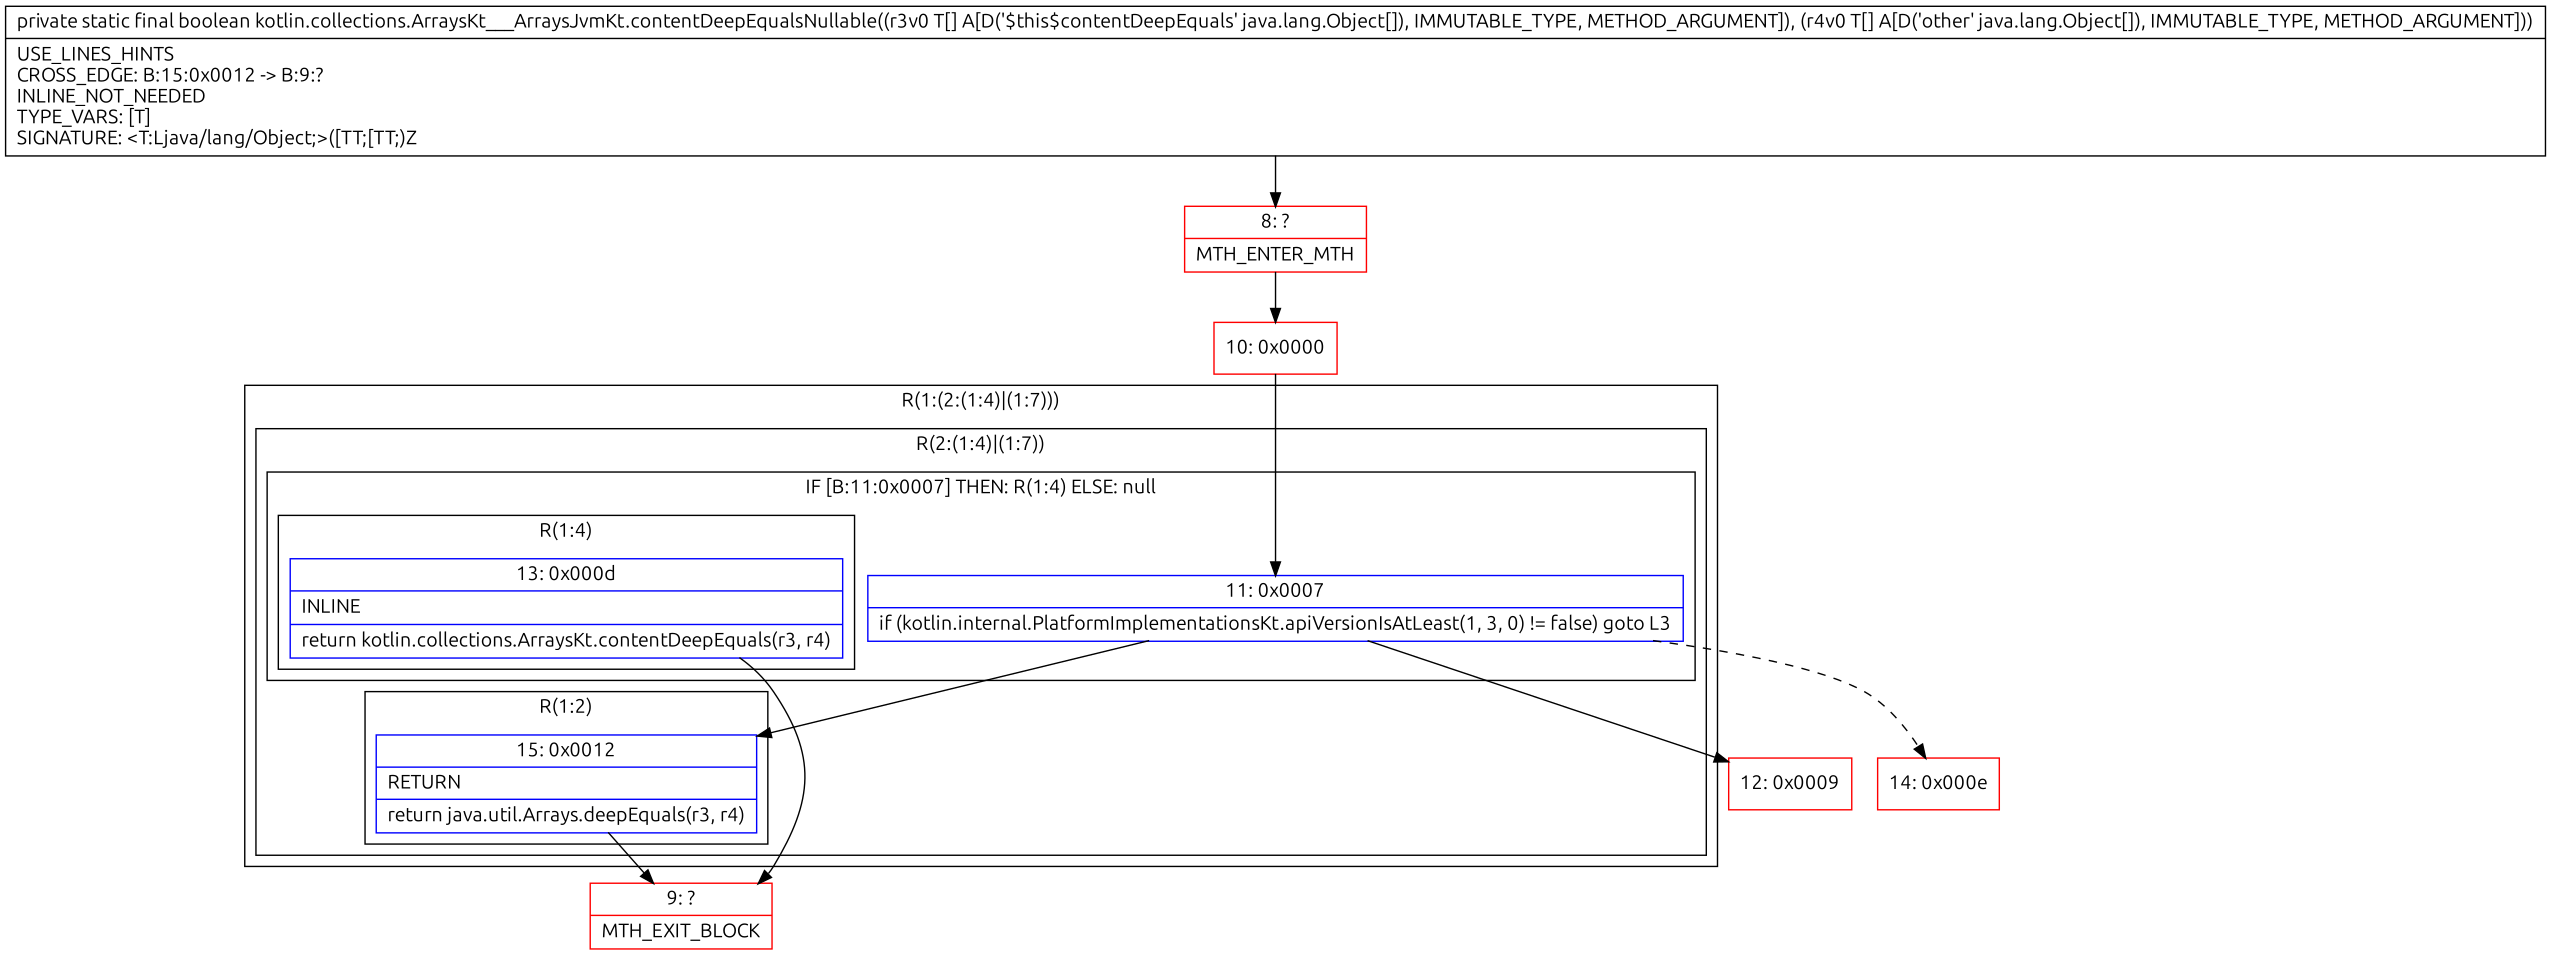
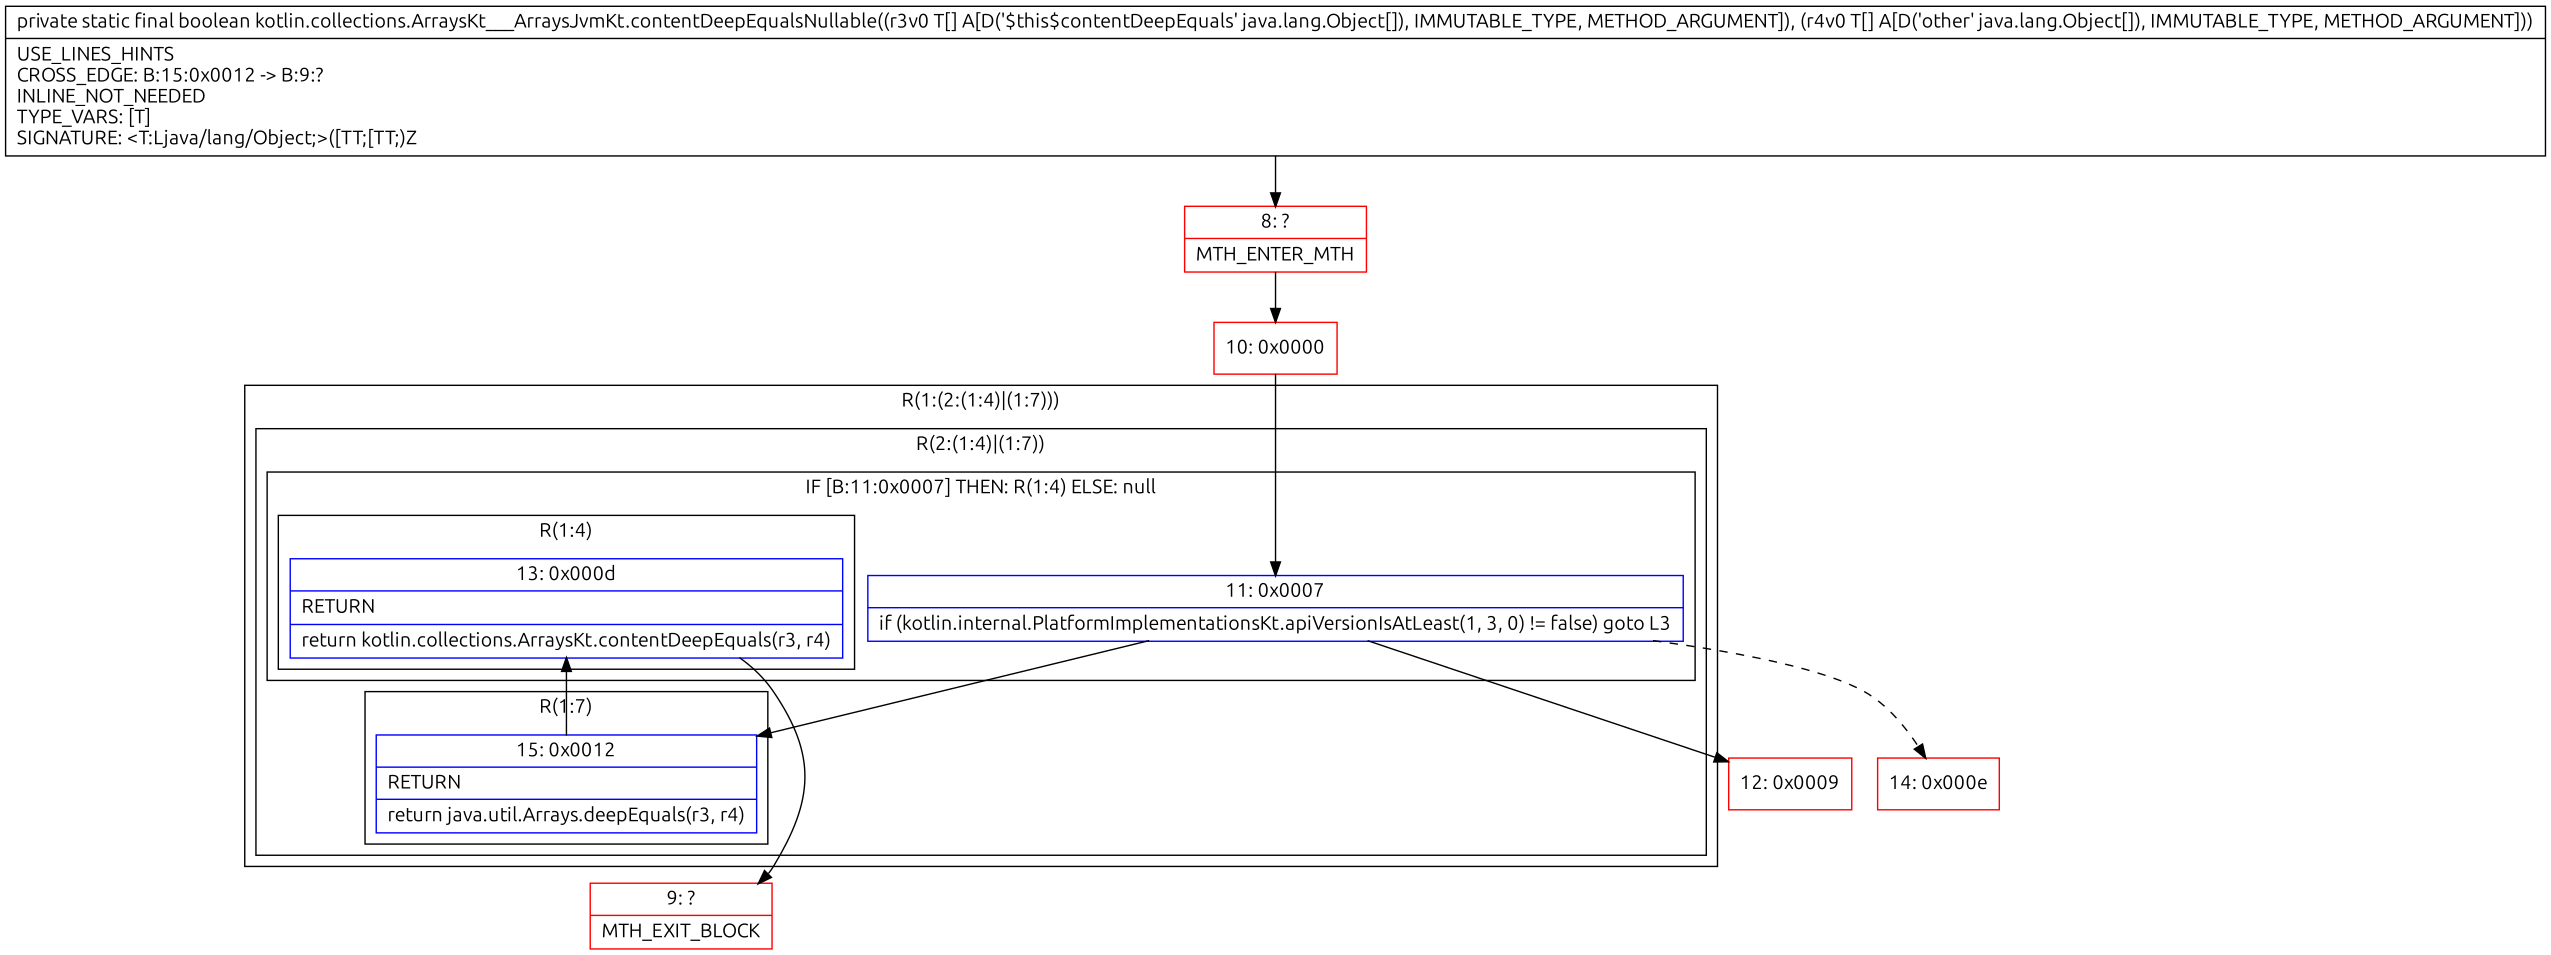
(331, 607) -> (338, 607)
(566, 708) -> (566, 708)
(626, 853) -> (566, 704)
